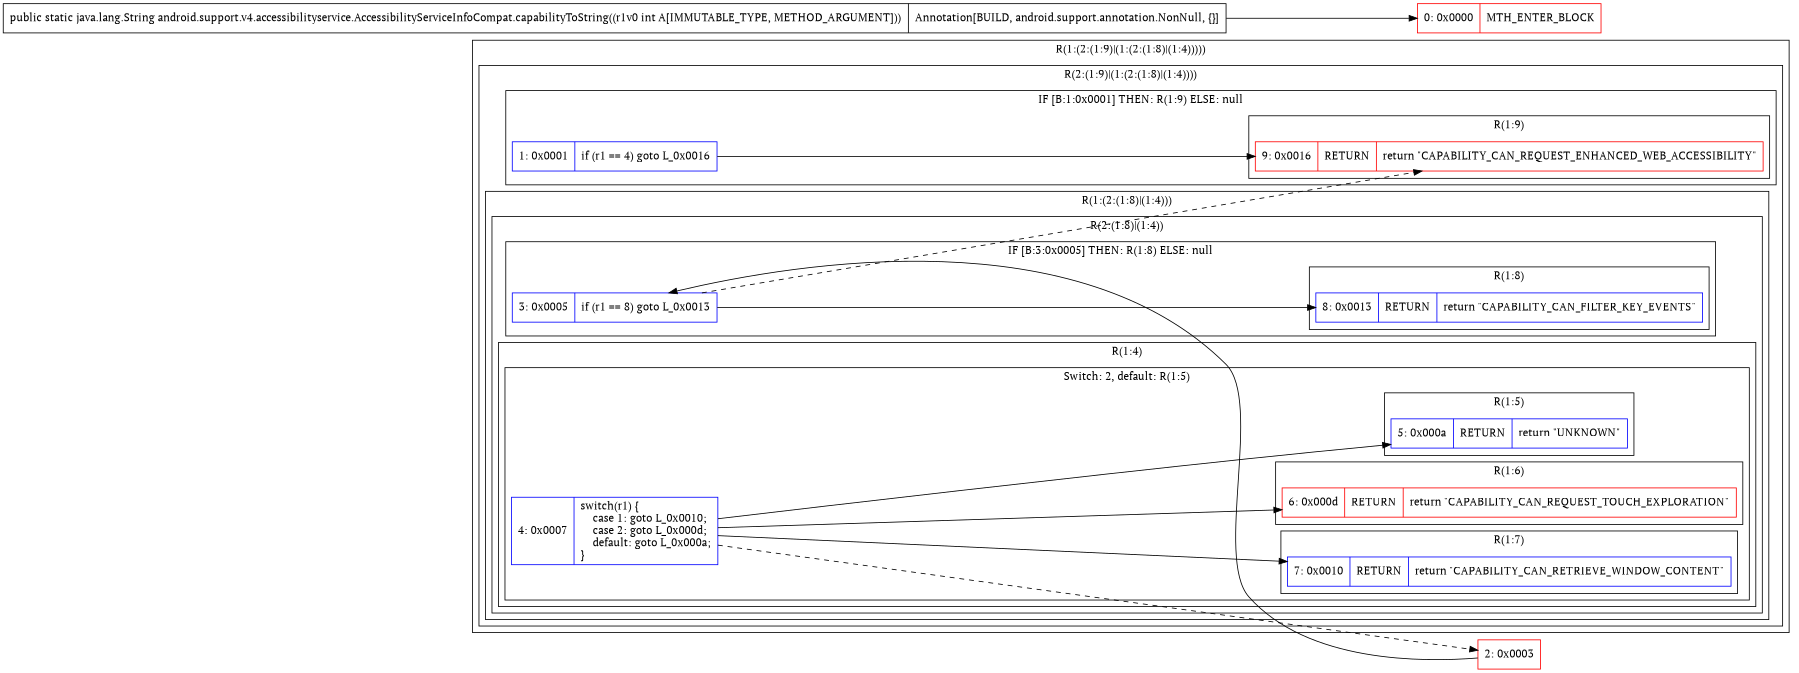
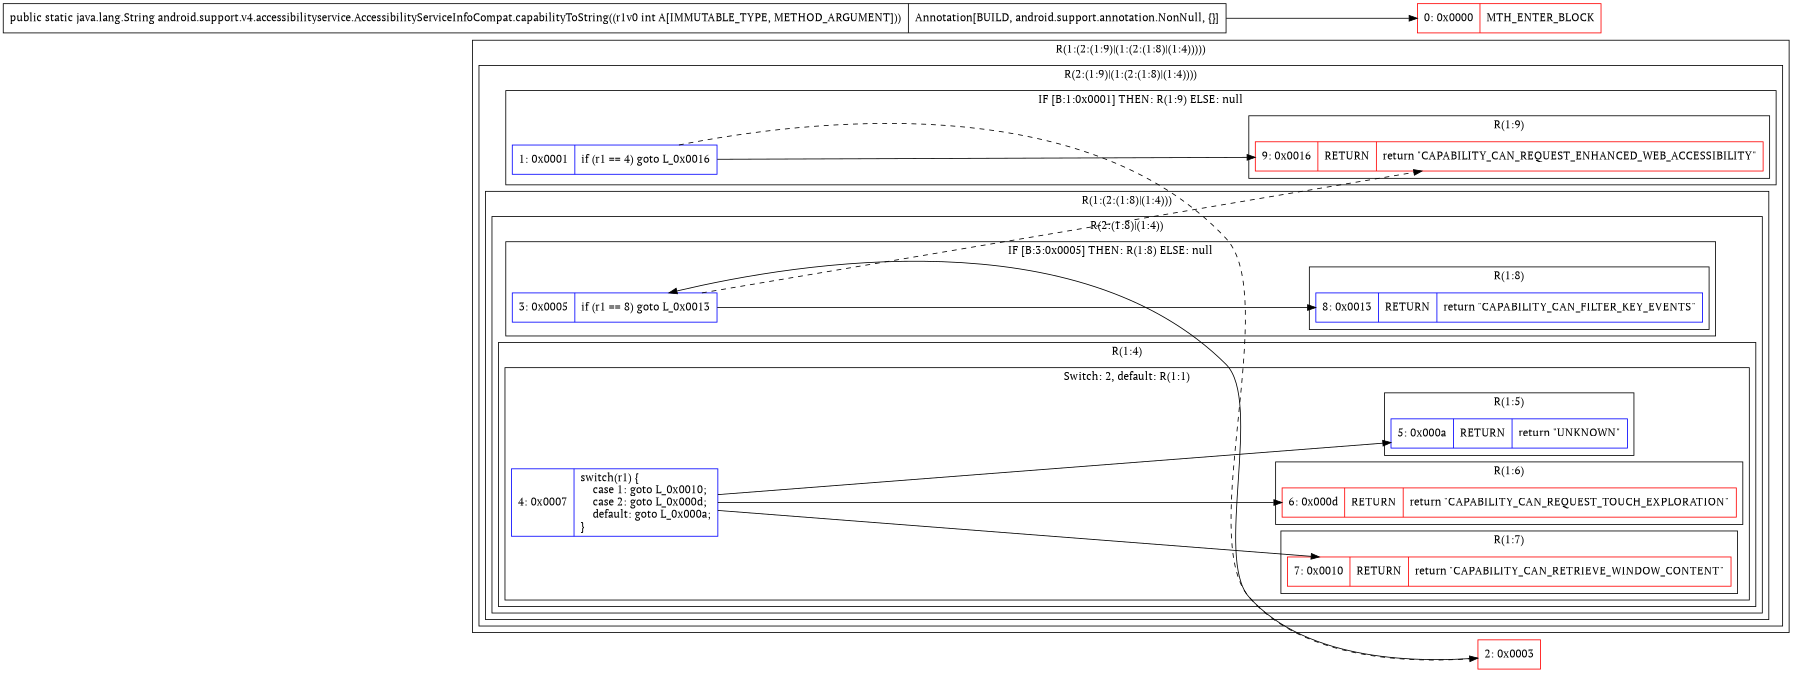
(1127, 377) -> (1127, 377)
(1509, 572) -> (1509, 572)
(1075, 595) -> (1232, 250)
